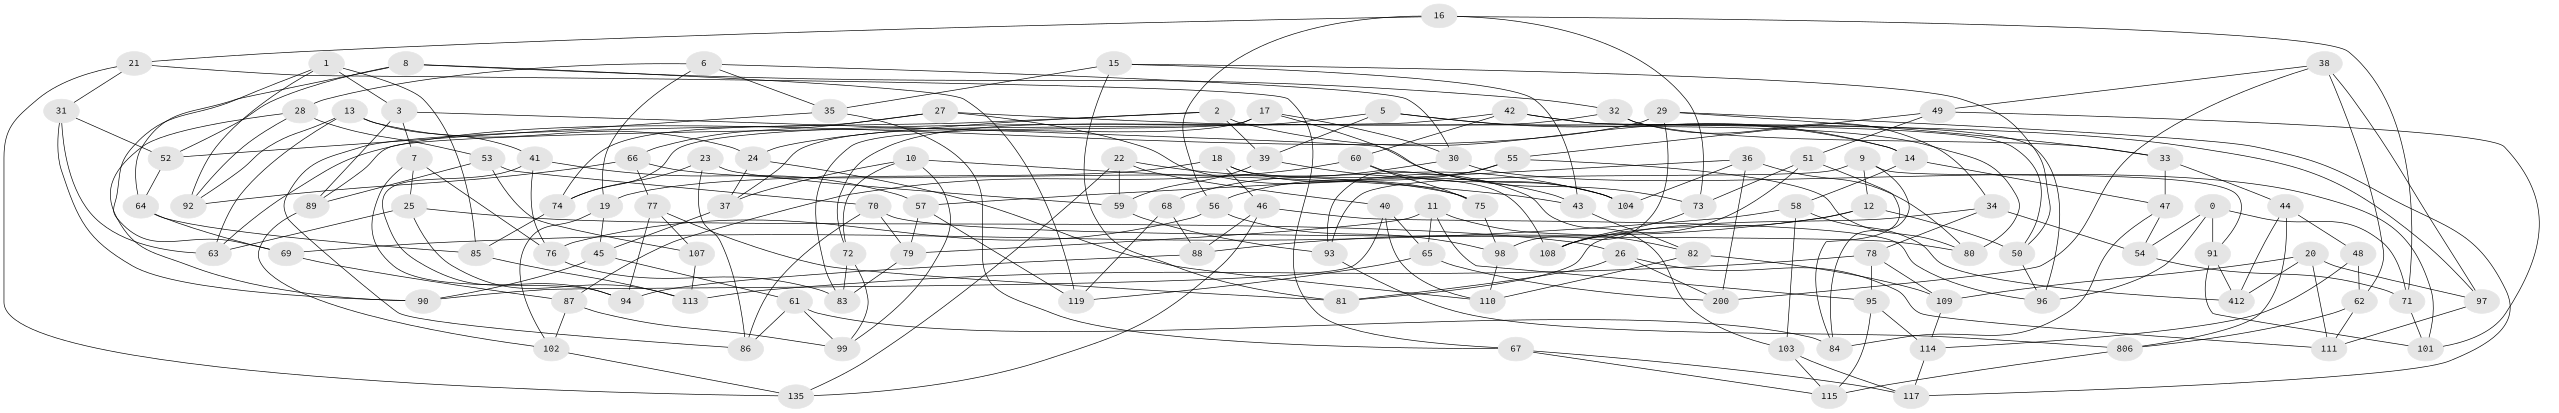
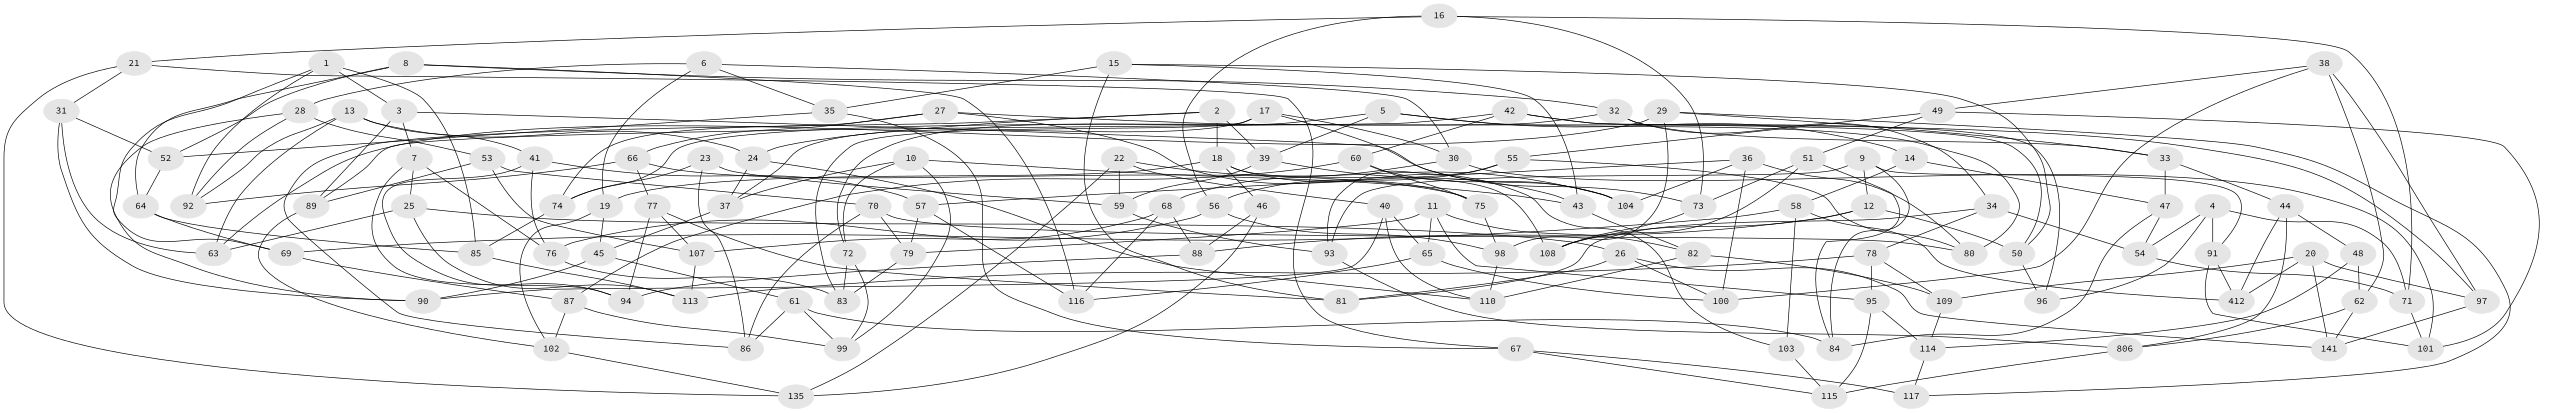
(1564, 135) -> (1217, 134)
(2213, 206) -> (2213, 206)
(1584, 222) -> none
none -> (869, 239)
(1076, 301) -> (1076, 301)
(1721, 301) -> (1721, 301)
(2329, 349) -> (2329, 349)
(1843, 373) -> none
